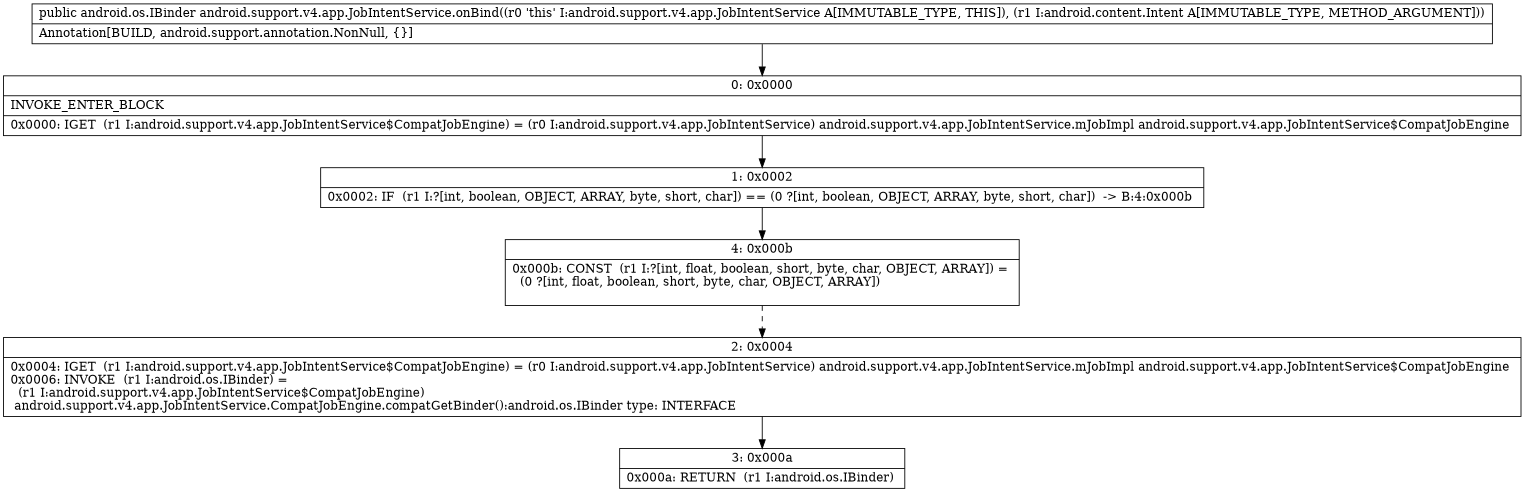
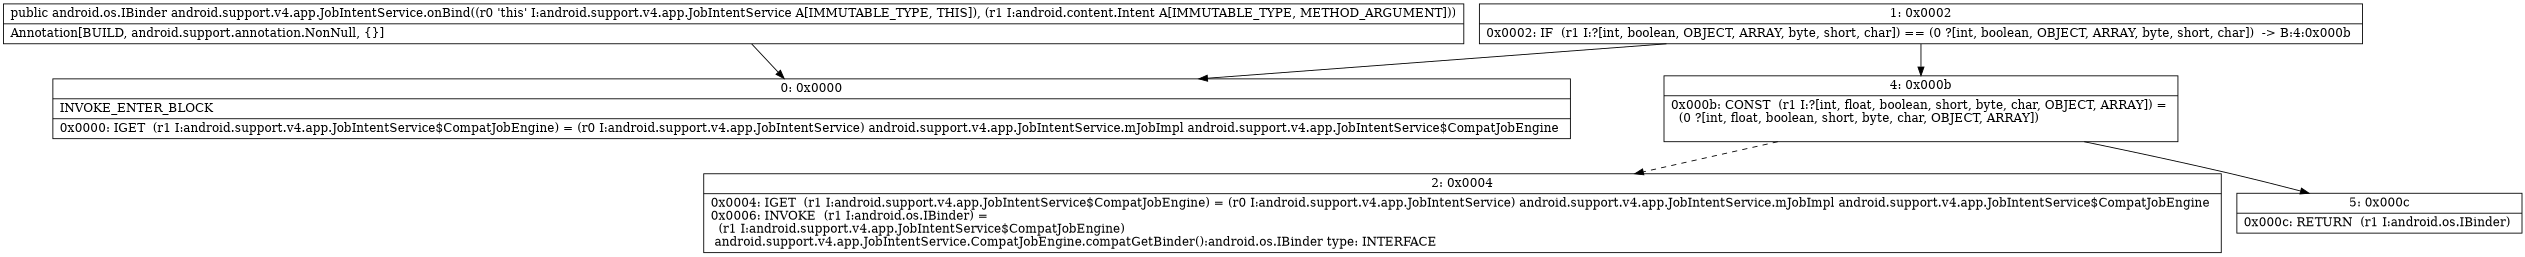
(762, 147) -> (1437, 61)
none -> (2379, 213)
(762, 468) -> none
